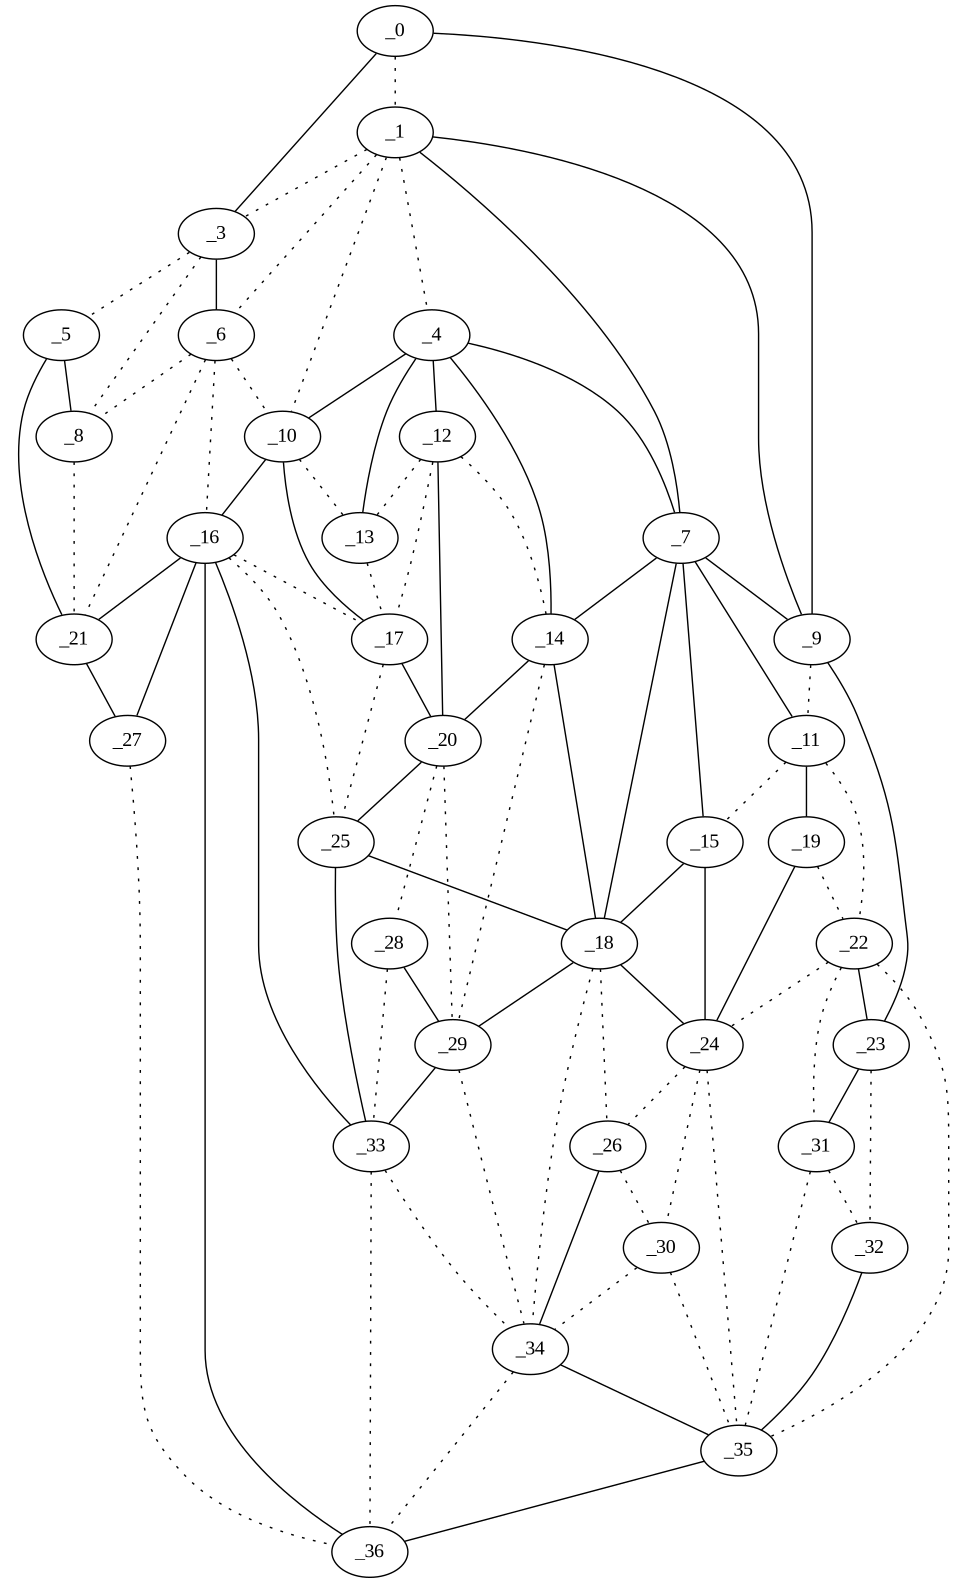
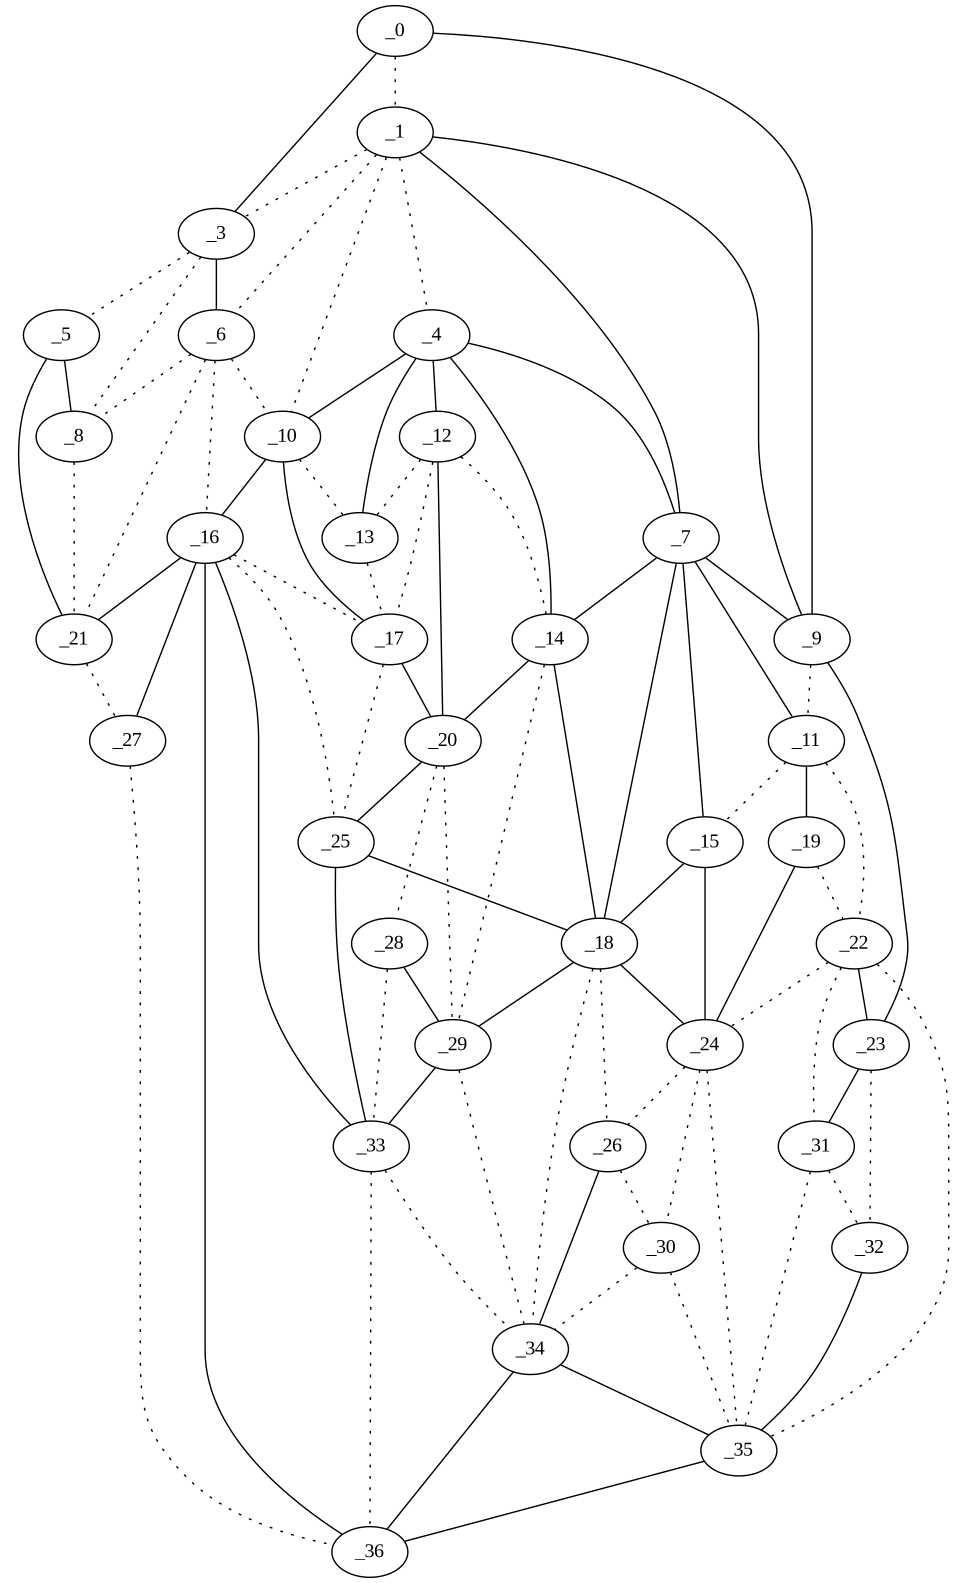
(101, 690) -> (101, 690)
(450, 1451) -> (450, 1451)
